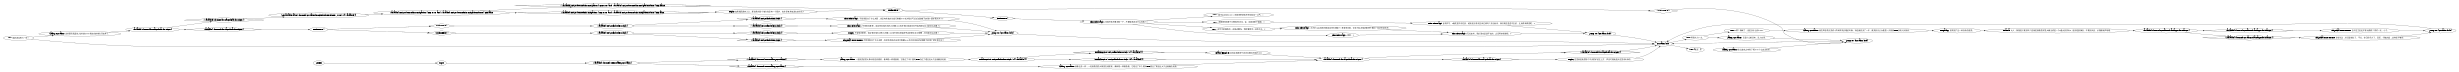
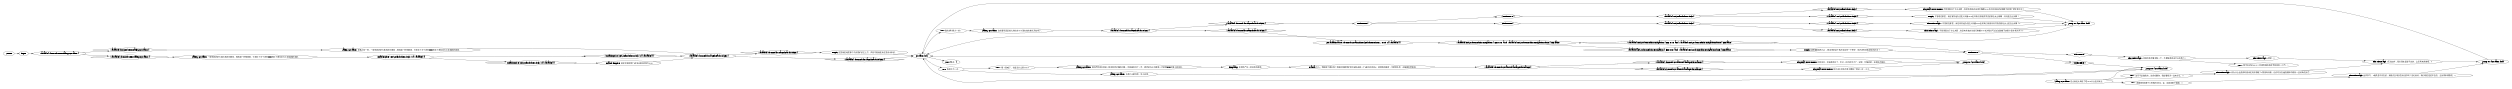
(1180, 22) -> (2117, 82)
(1179, 26) -> (2117, 79)
(842, 46) -> (929, 42)
